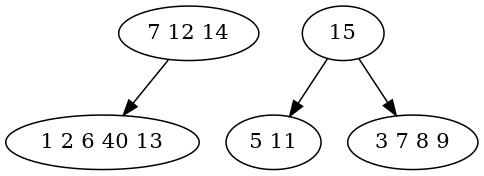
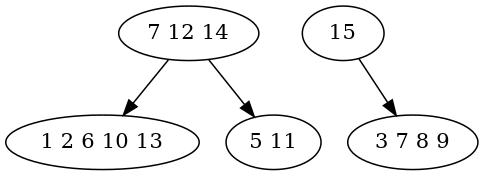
(313, 81) -> (227, 82)
(102, 142) -> (102, 142)
